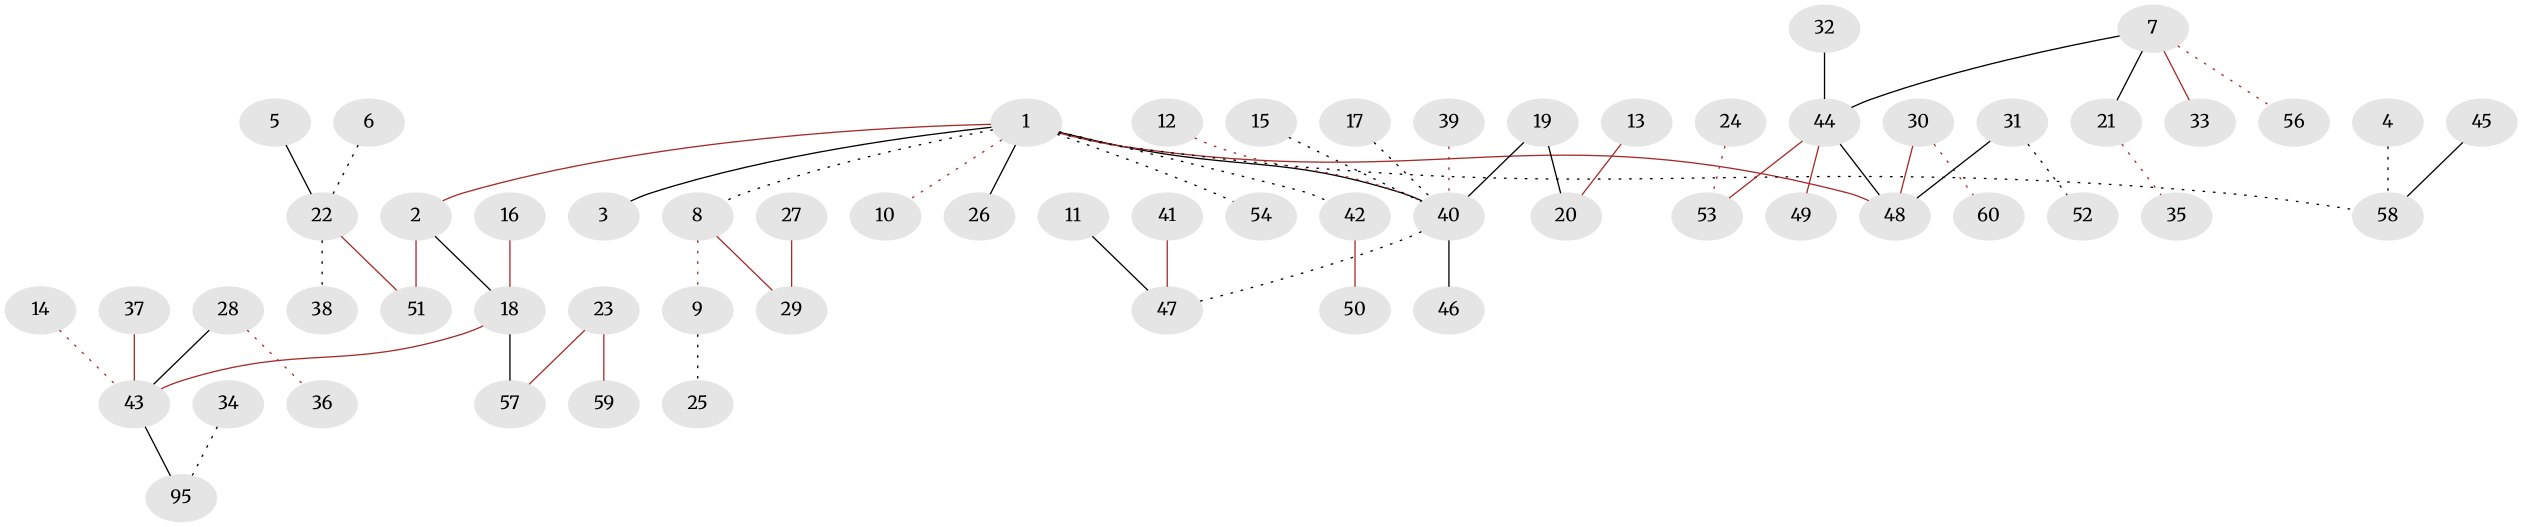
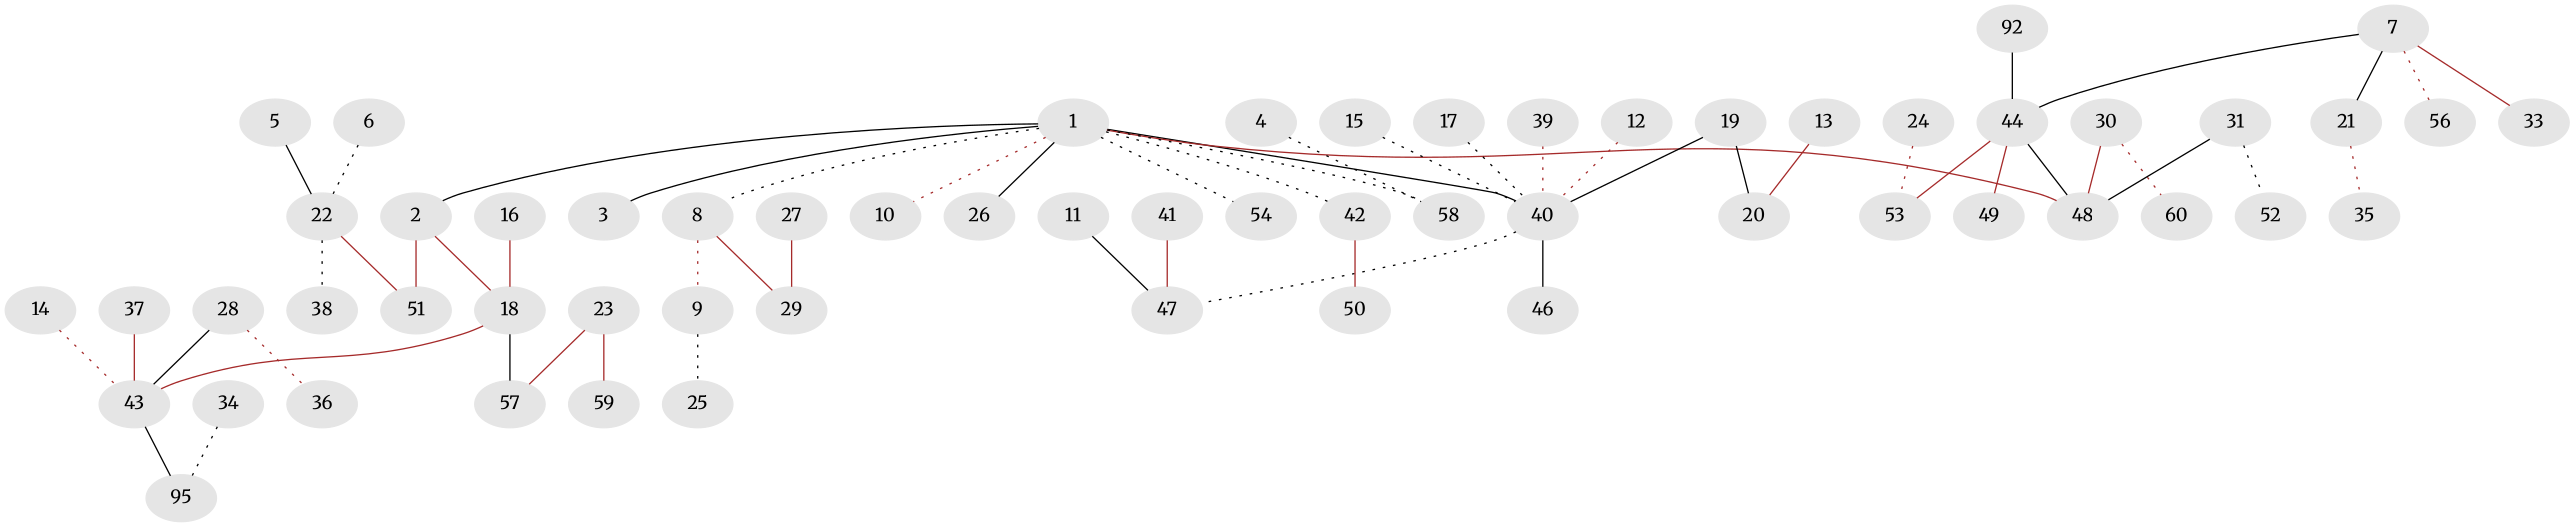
(1825, 29) -> (2012, 29)
(2482, 123) -> none
(714, 145) -> (738, 142)
(463, 263) -> (463, 263)
